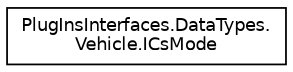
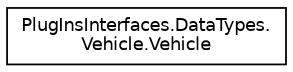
(147, 36) -> (147, 36)
